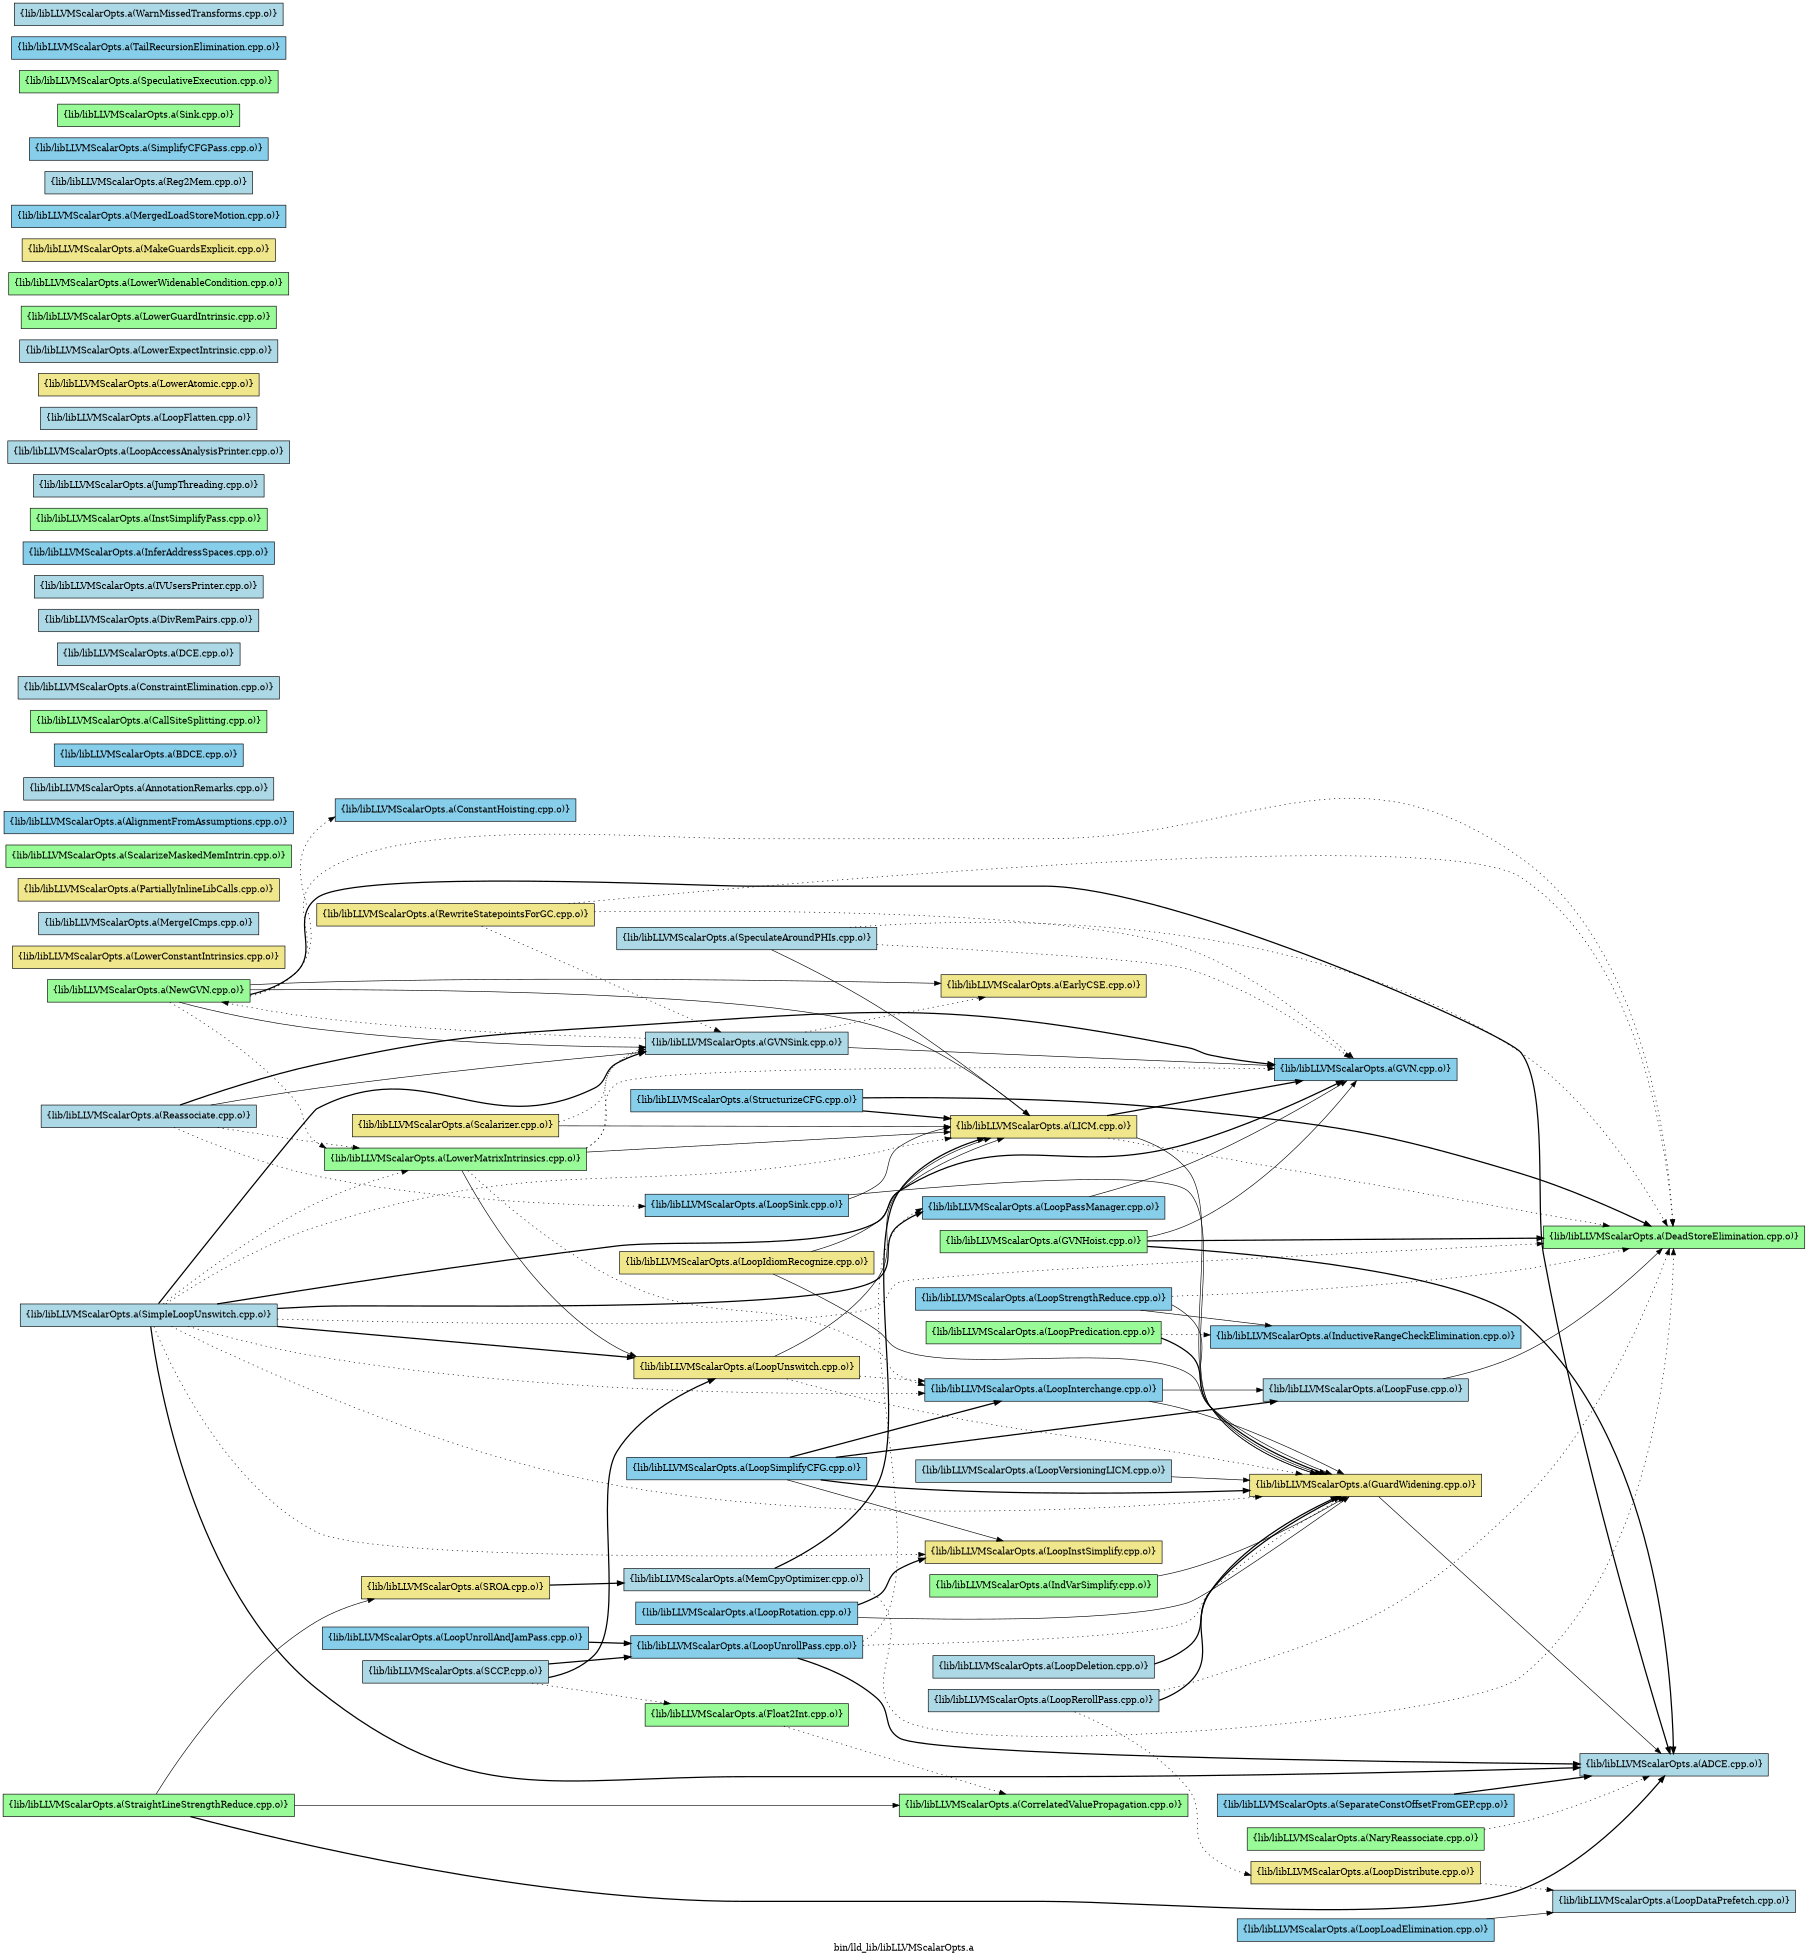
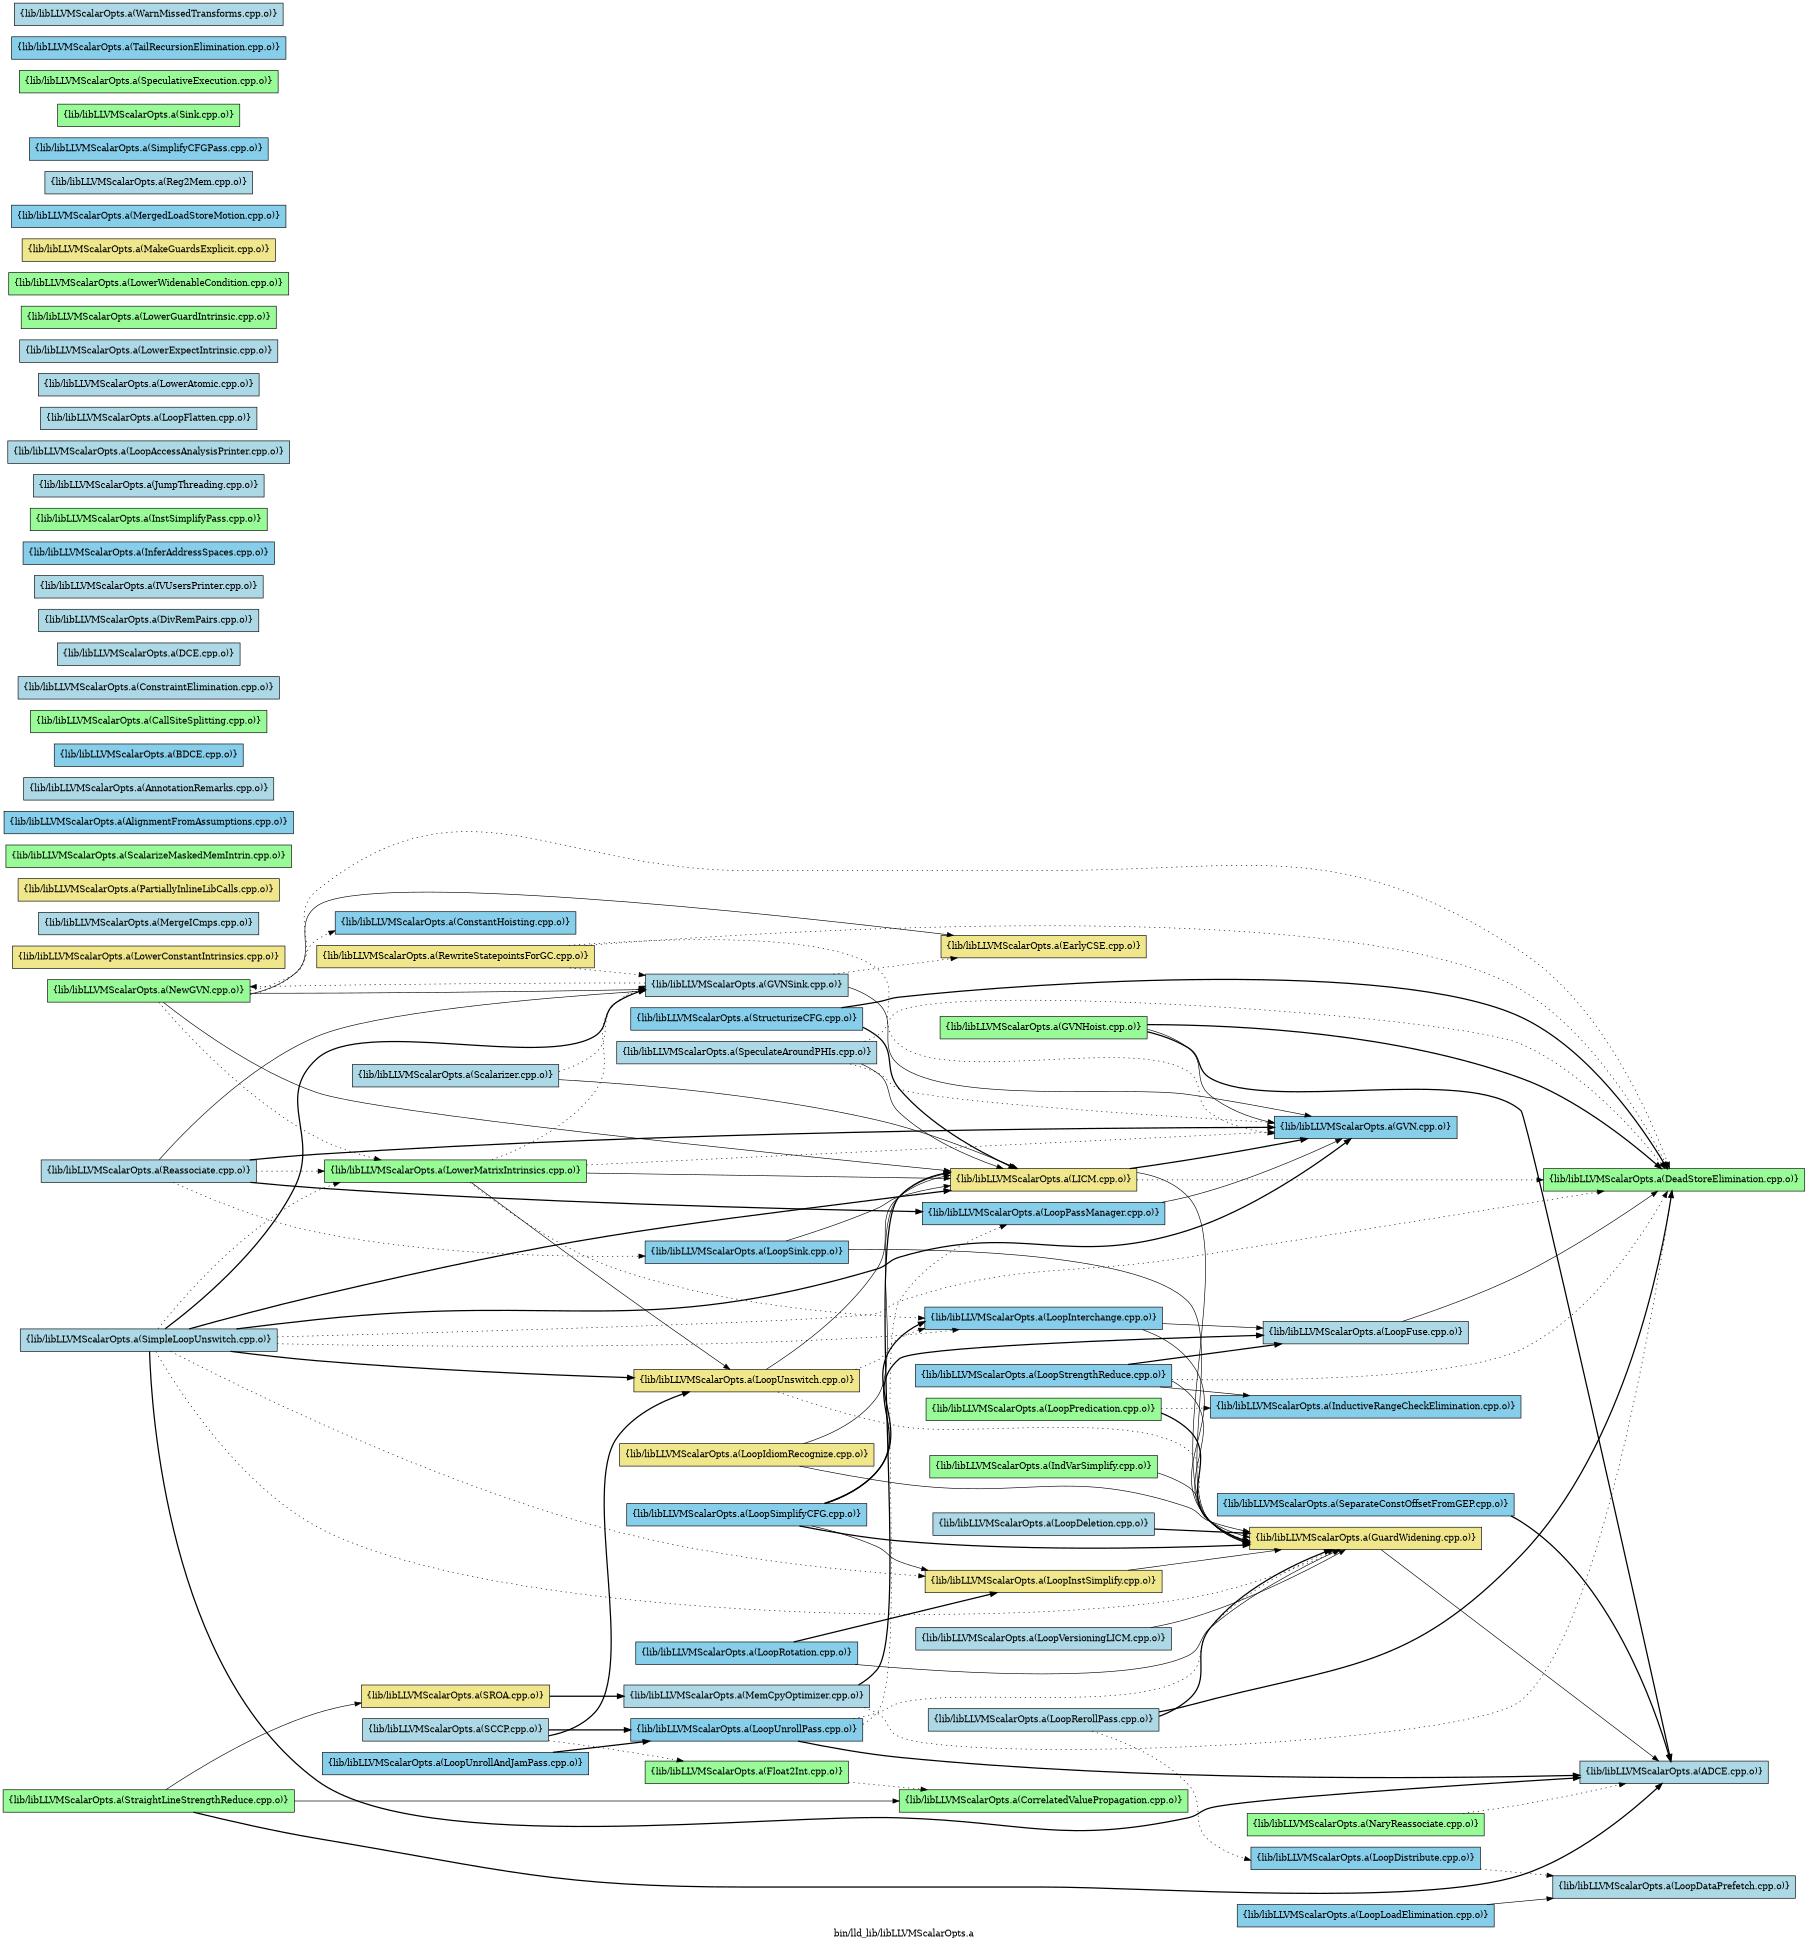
(149, 385) -> (149, 385)
(1220, 925) -> none
(456, 1126) -> (456, 1076)
(545, 1181) -> (545, 1247)
(619, 1305) -> (583, 1202)
none -> (1205, 1354)
(1475, 1545) -> (1518, 1558)
none -> (1201, 1560)
(1366, 1873) -> (1366, 1858)
